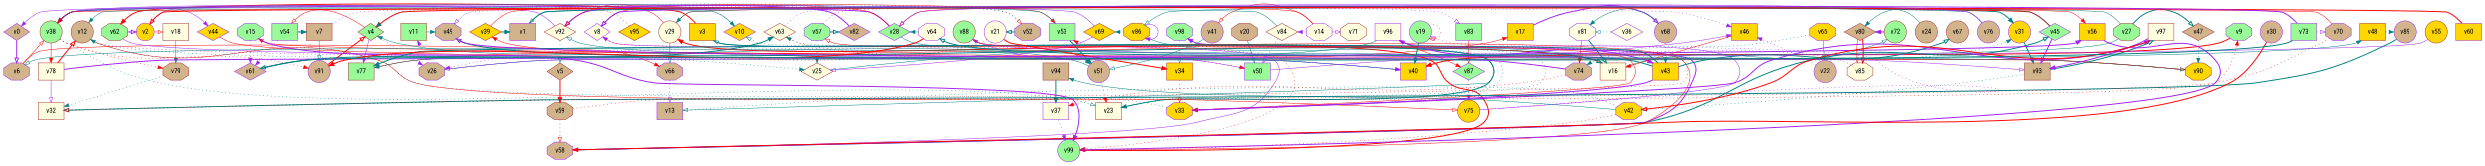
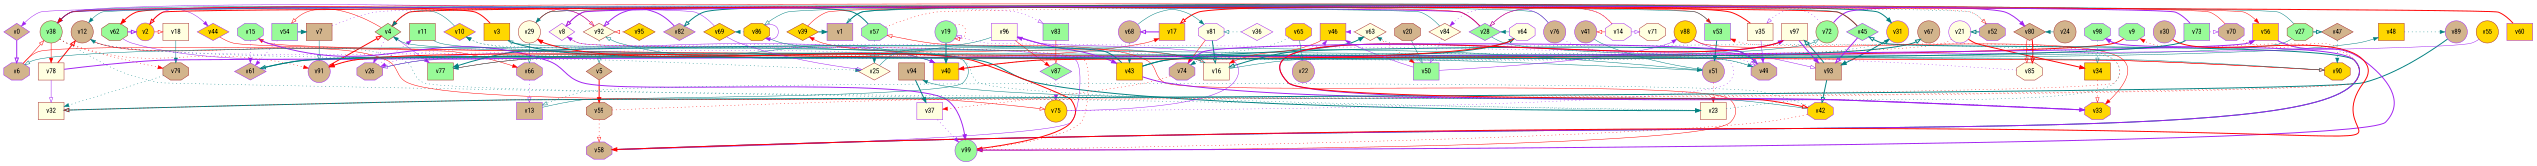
(964, 32) -> (1685, 32)
none -> (1760, 32)
(1779, 100) -> (1825, 89)
